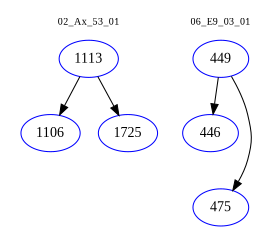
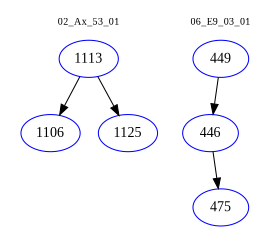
(250, 128) -> (215, 165)
(128, 133) -> (128, 133)
